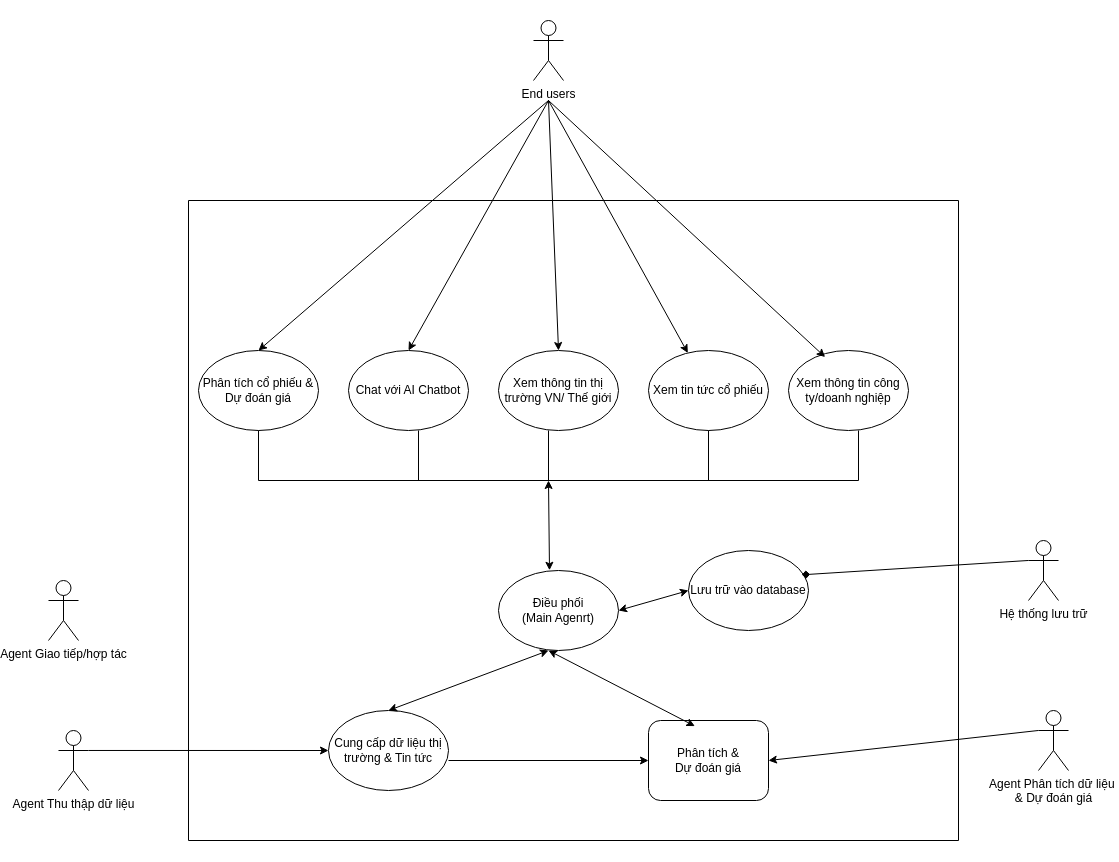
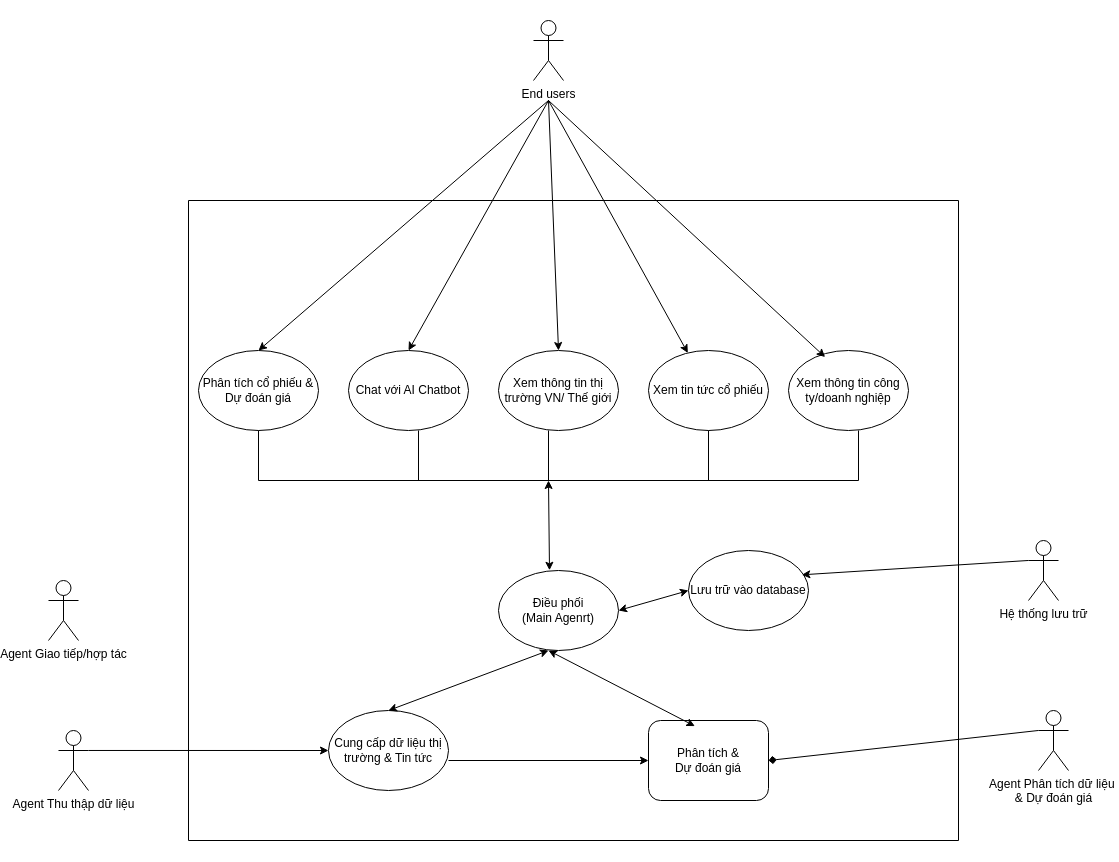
(810, 574) -> (810, 574)
(776, 760) -> (777, 760)
